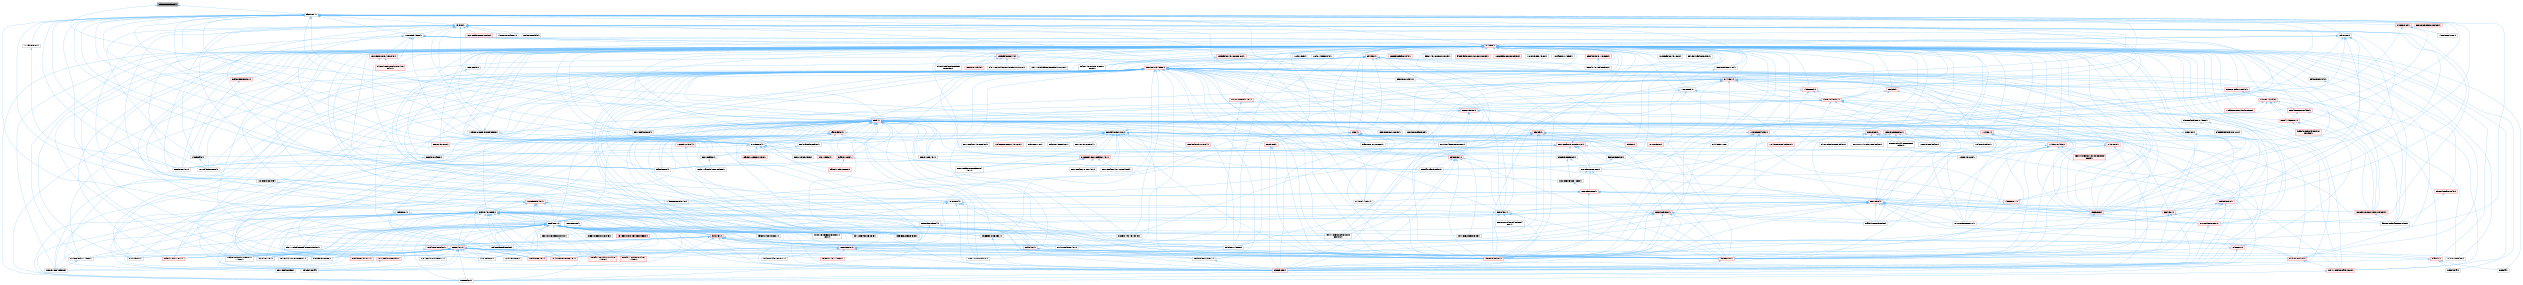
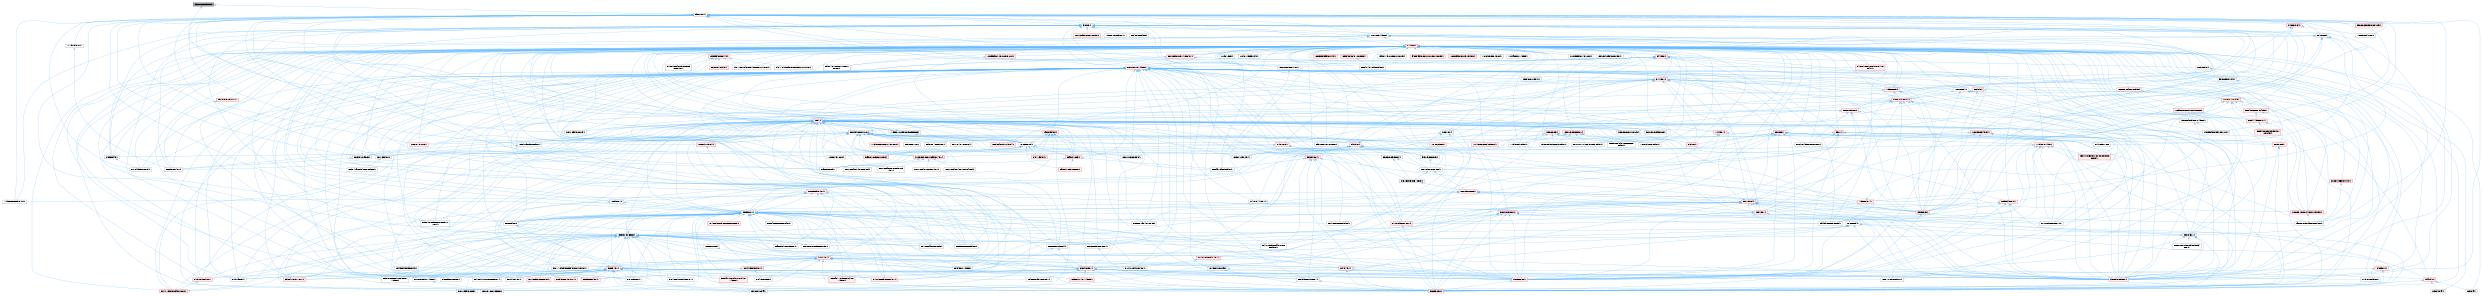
(56, 23) -> none
(1571, 145) -> (1356, 145)
(896, 182) -> (892, 164)
(1656, 218) -> (1315, 272)
(42, 254) -> (565, 232)
